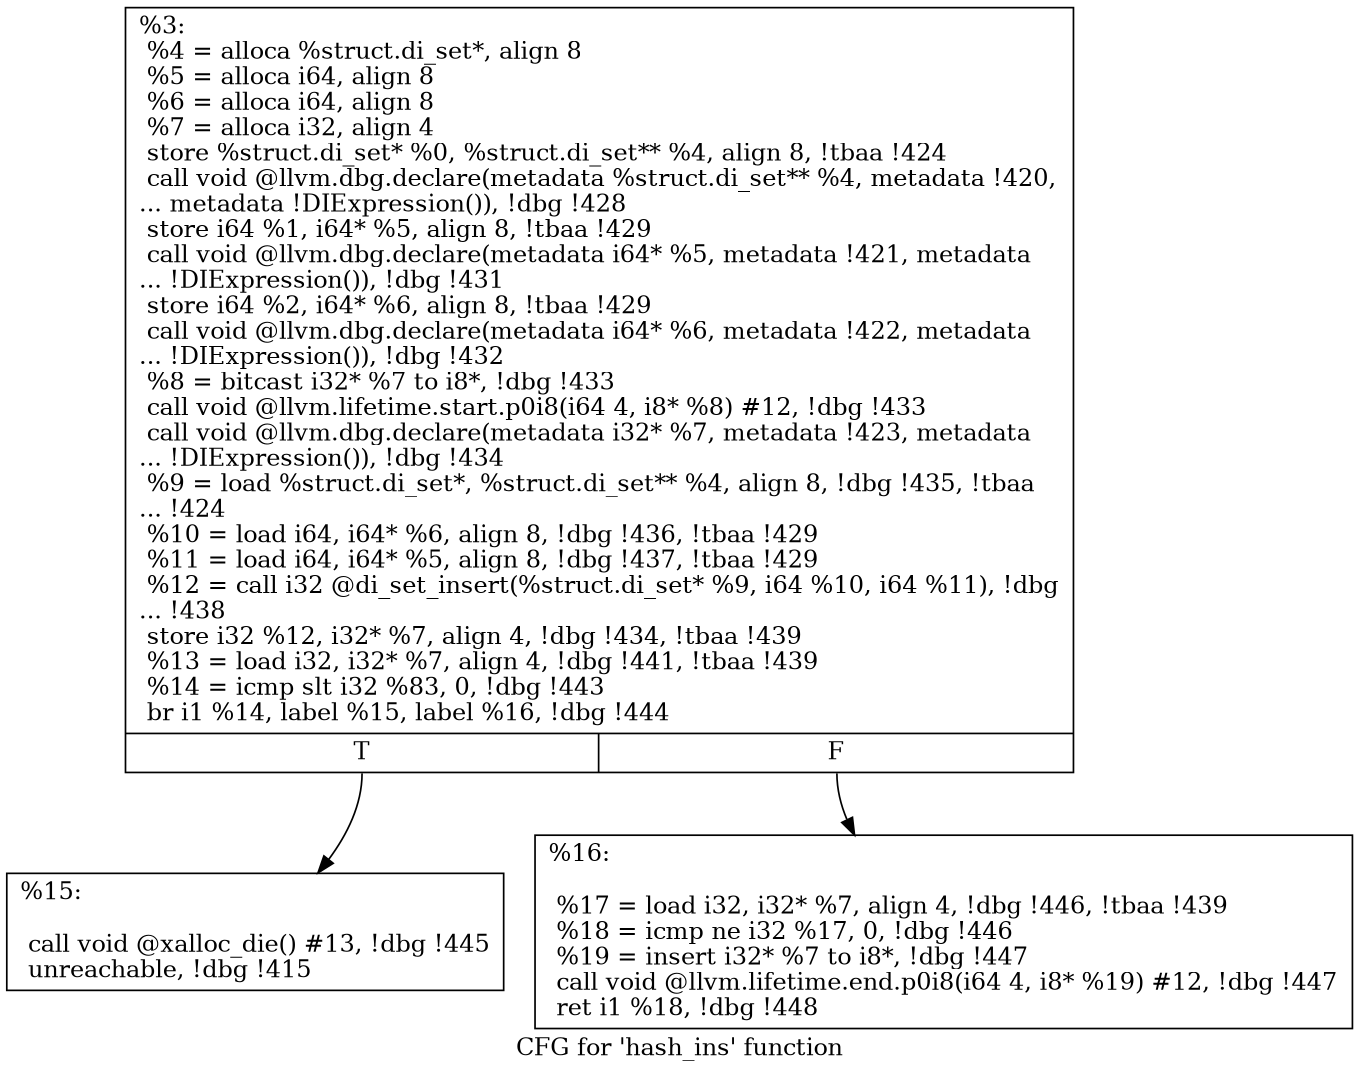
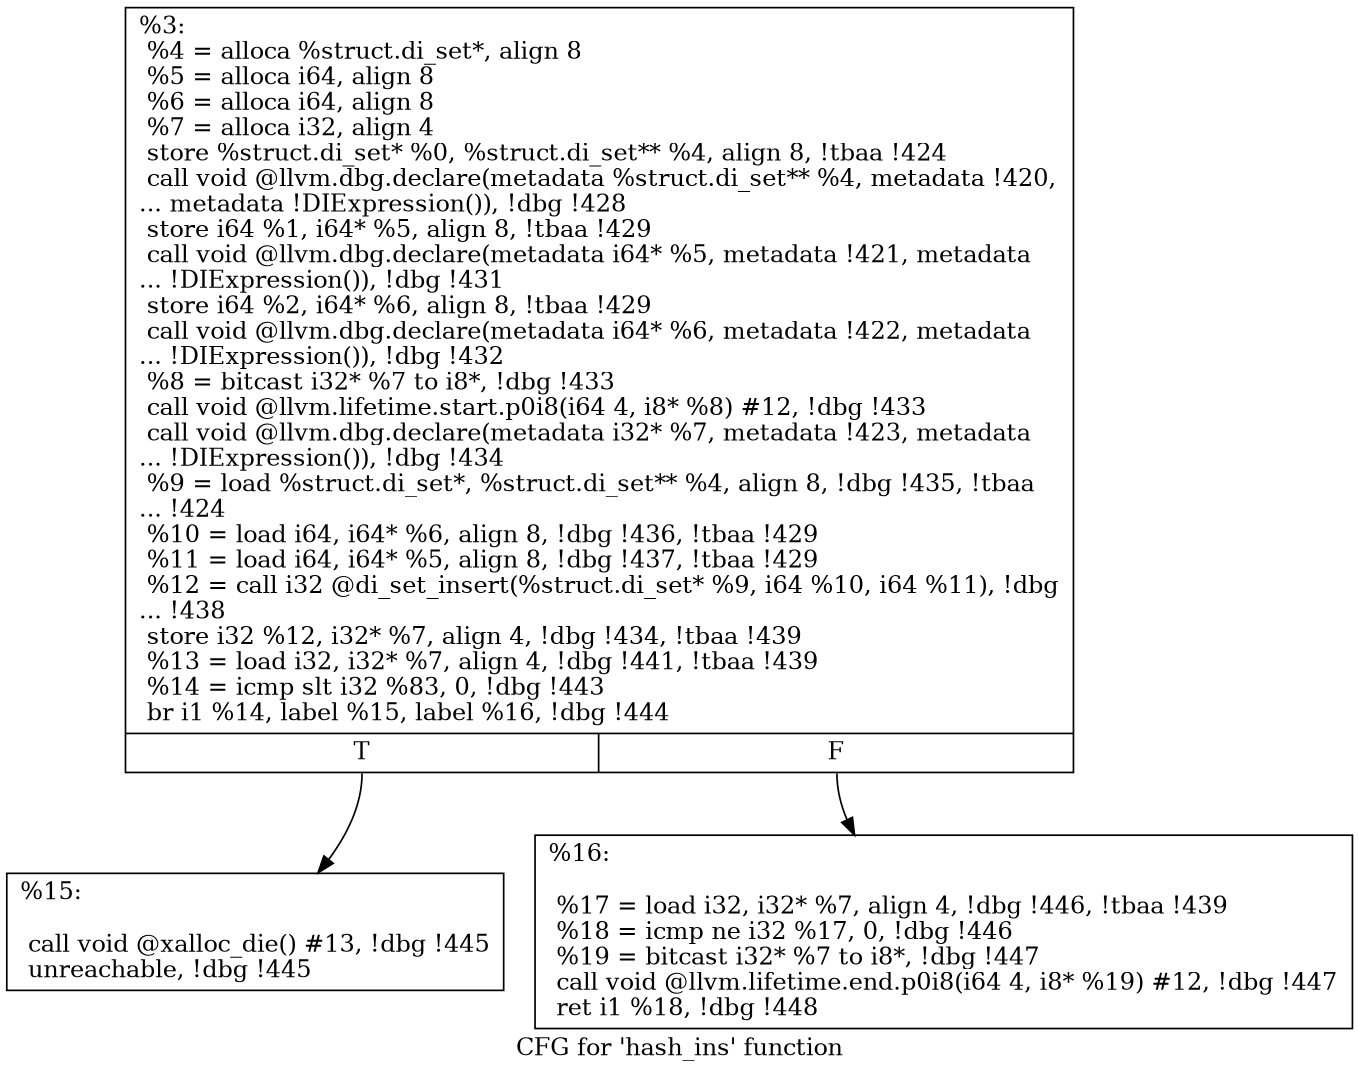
(789, 957) -> (794, 957)
(166, 970) -> (166, 970)
